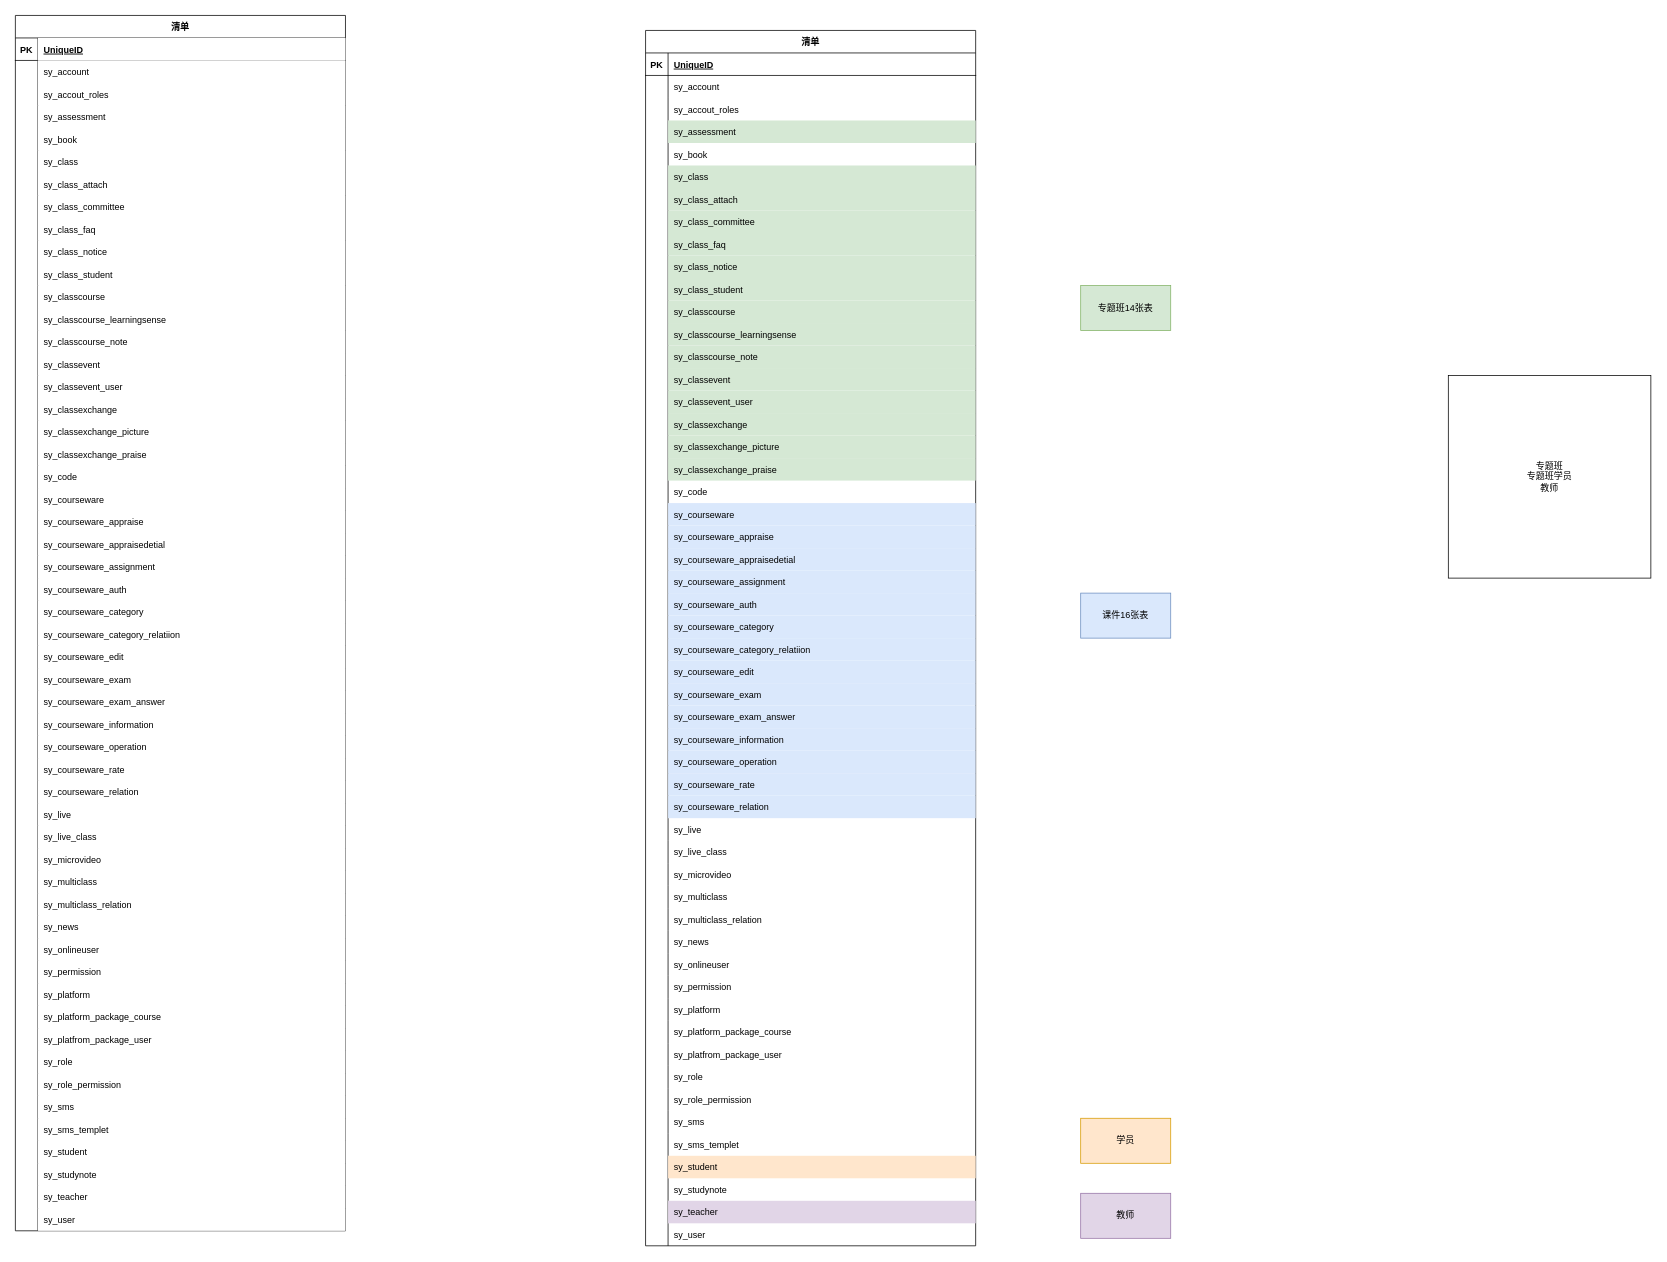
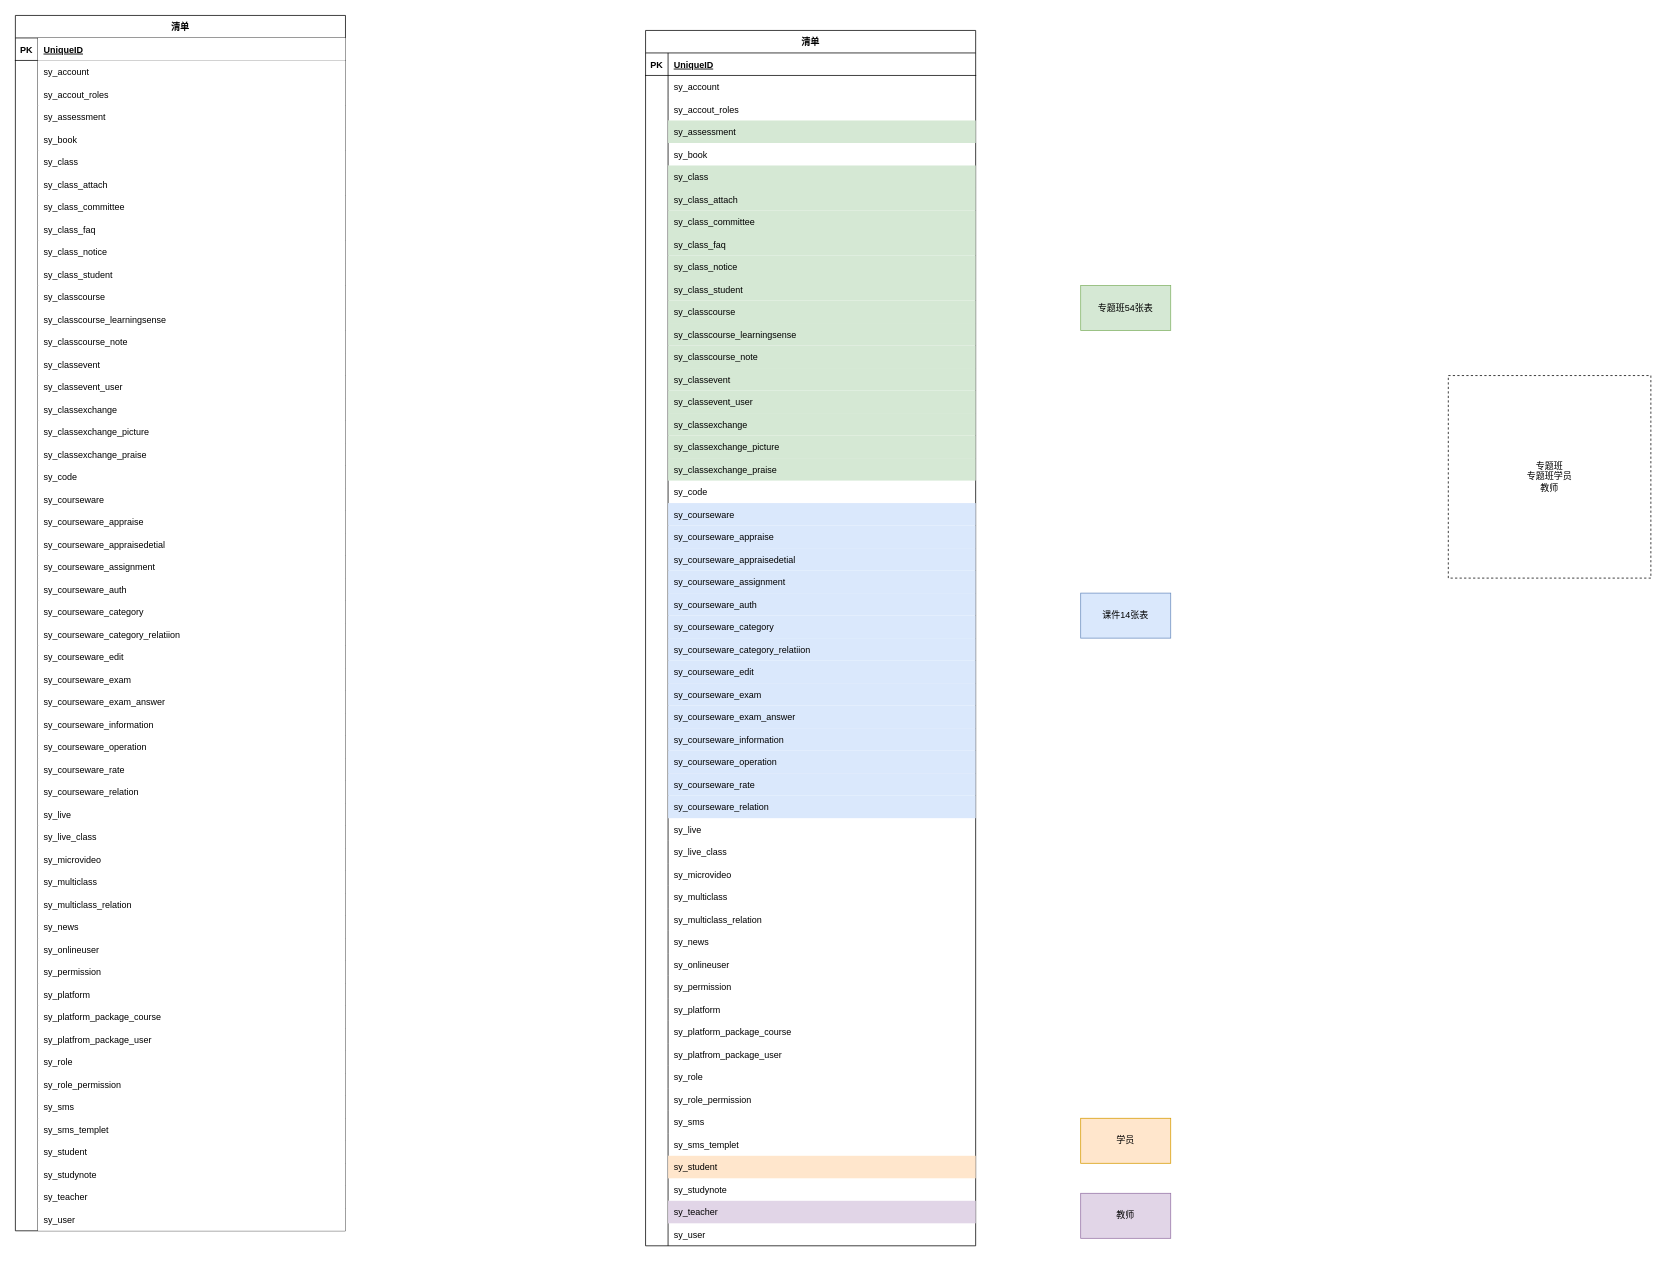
(1125, 308) -> (1125, 308)
(1549, 477) -> (1549, 477)
(1125, 615) -> (1125, 615)
